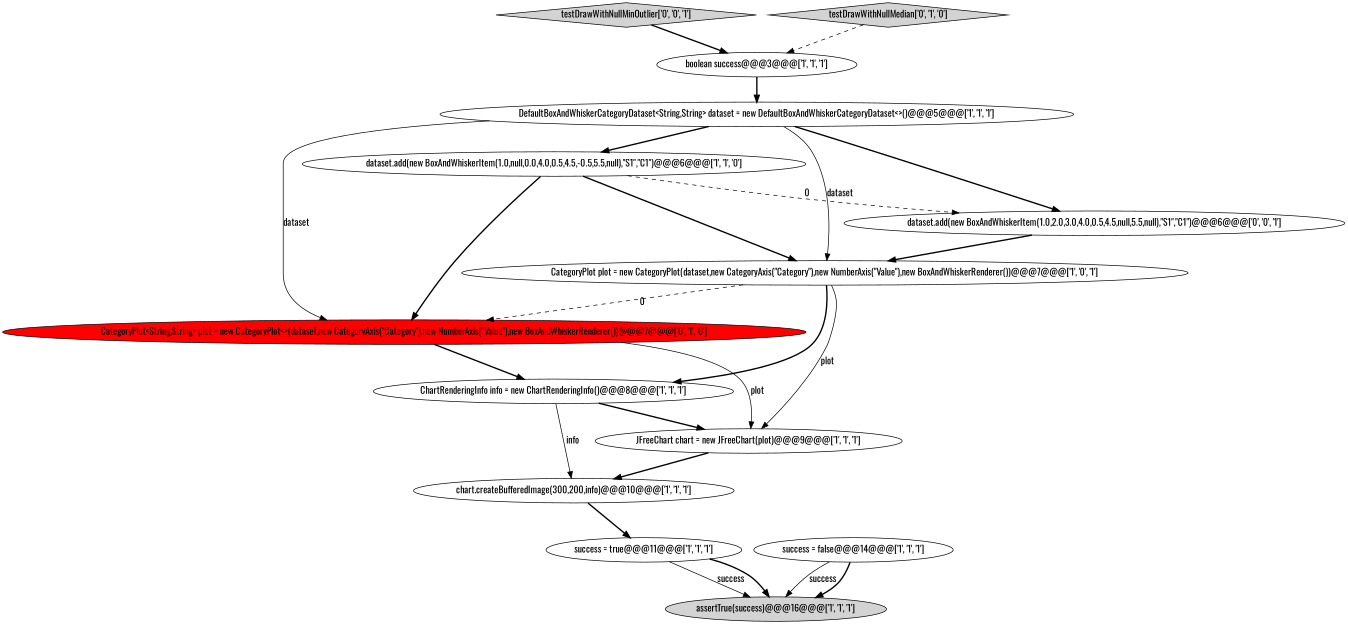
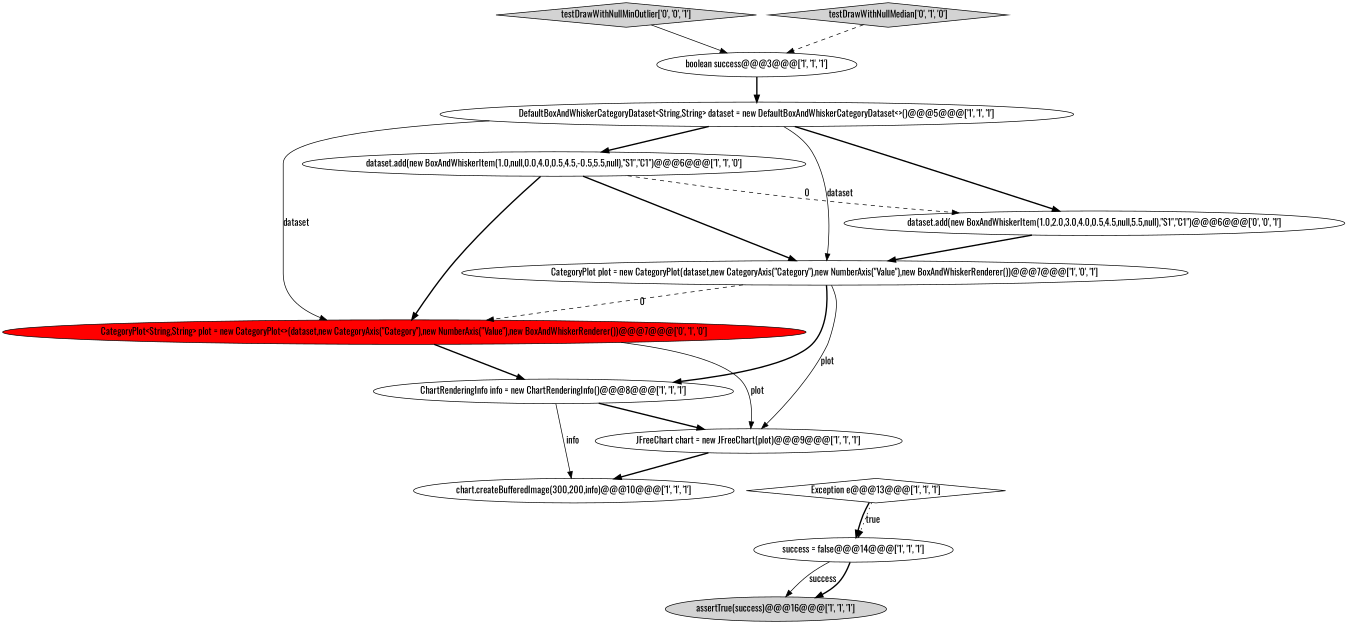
(686, 38) -> (686, 38)
none -> (876, 491)
(644, 550) -> none
